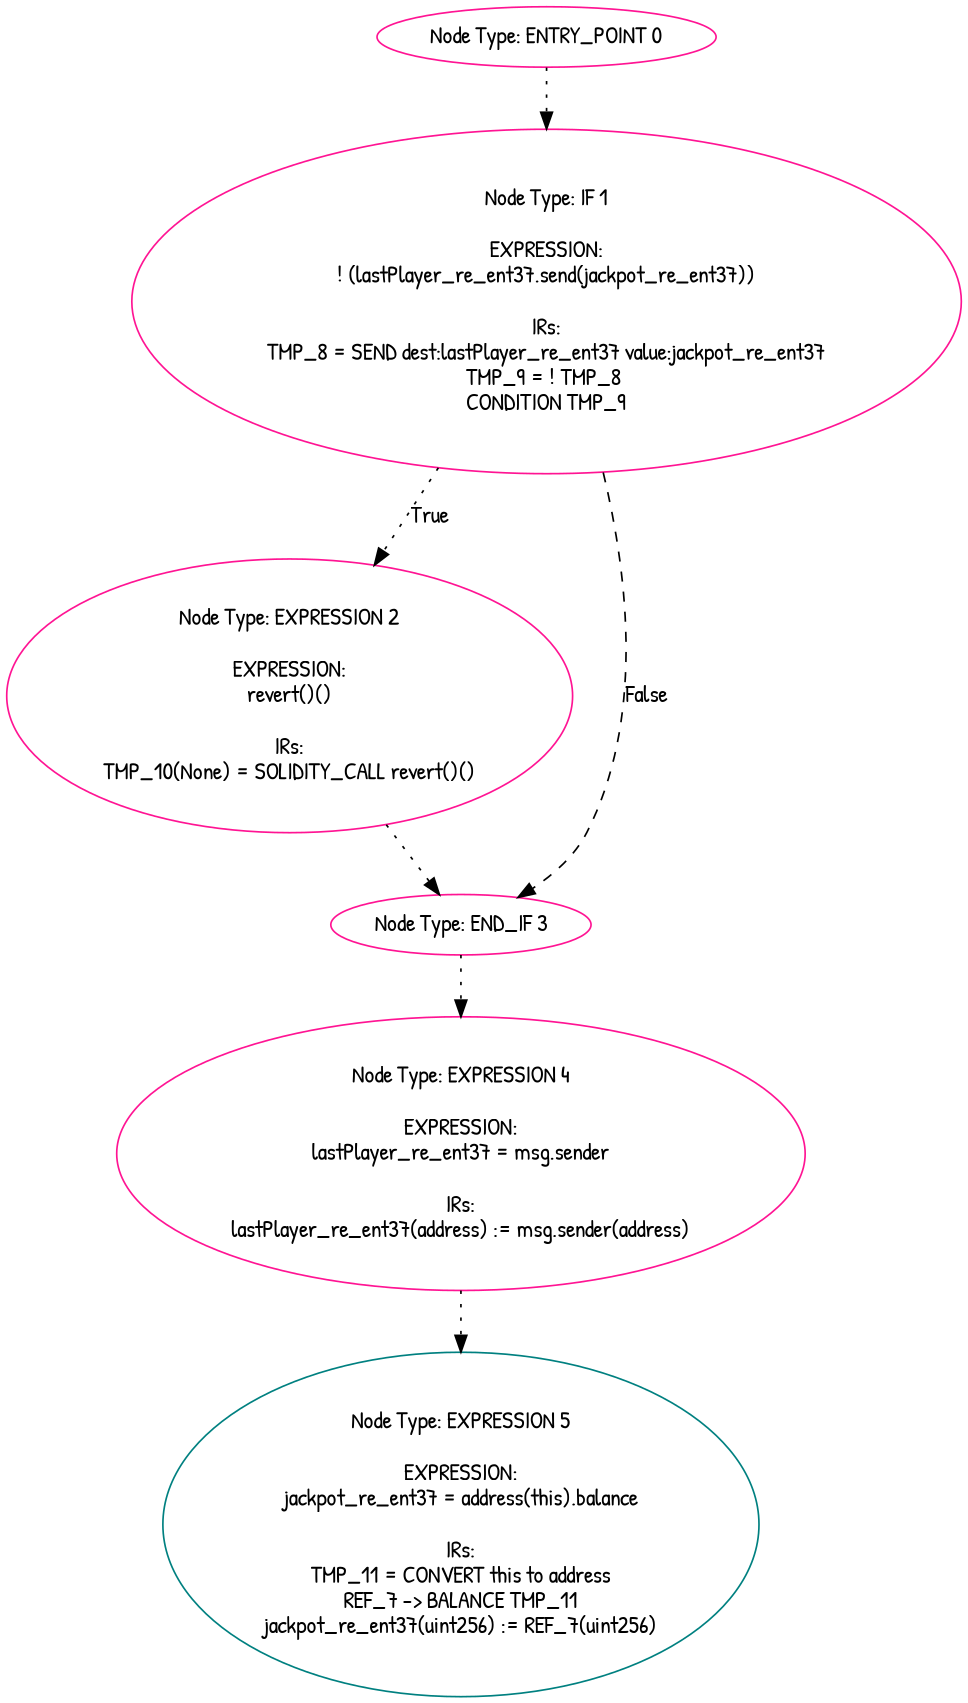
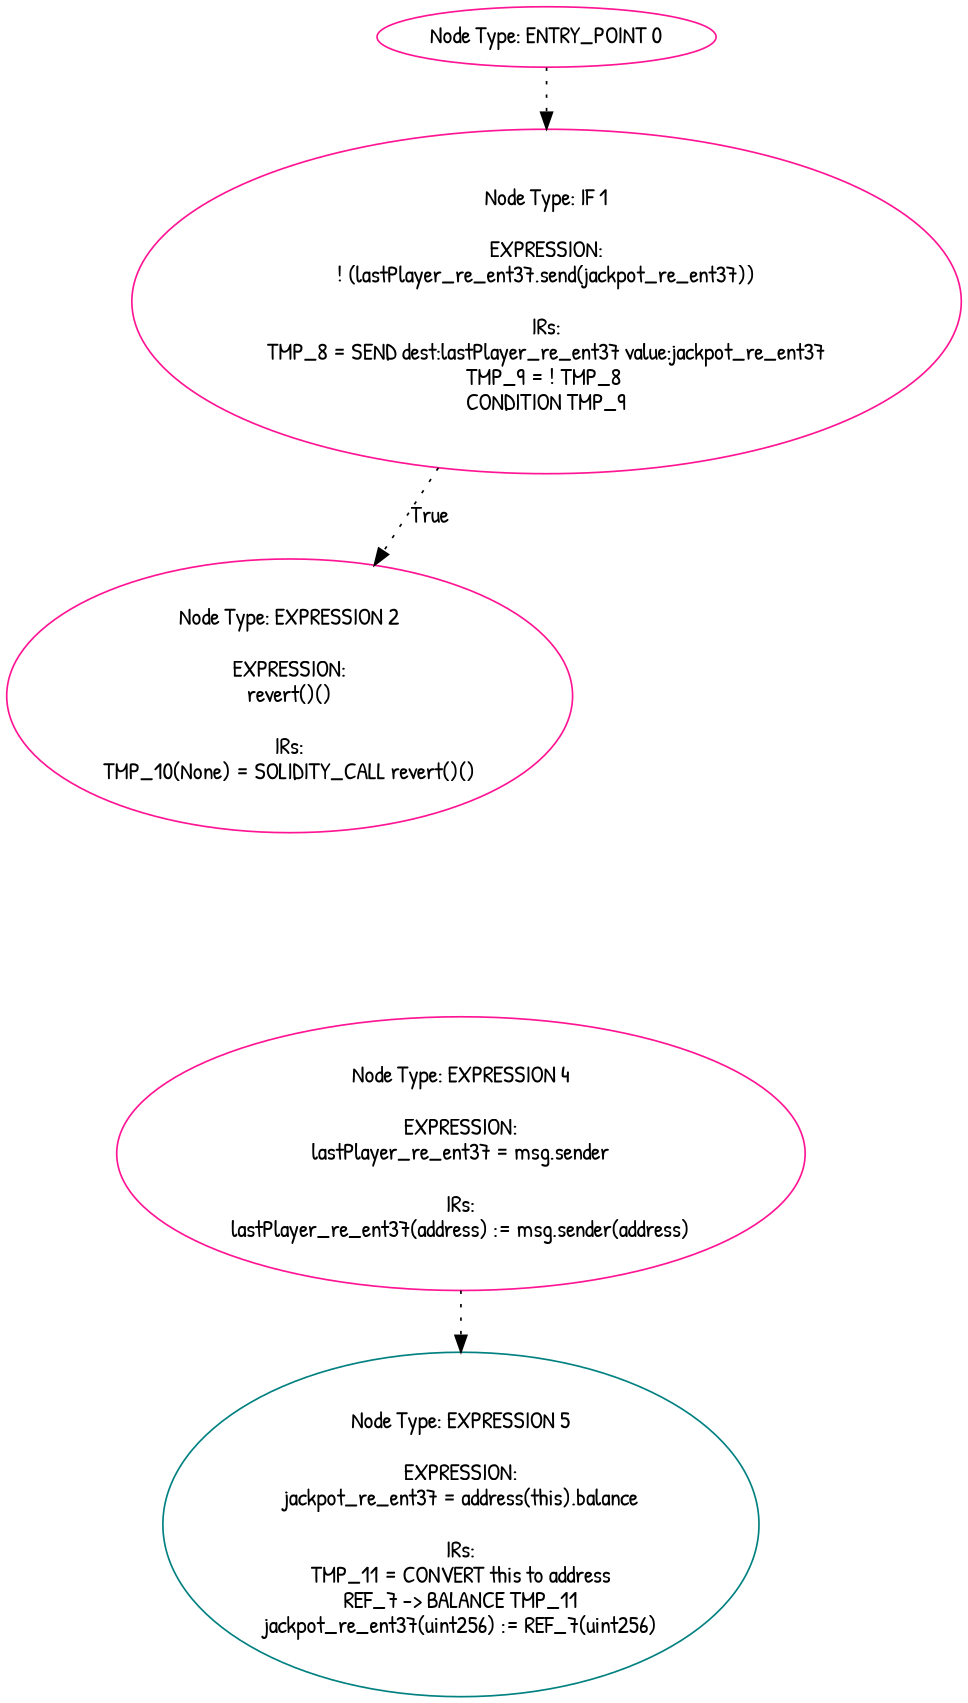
(461, 925) -> none
